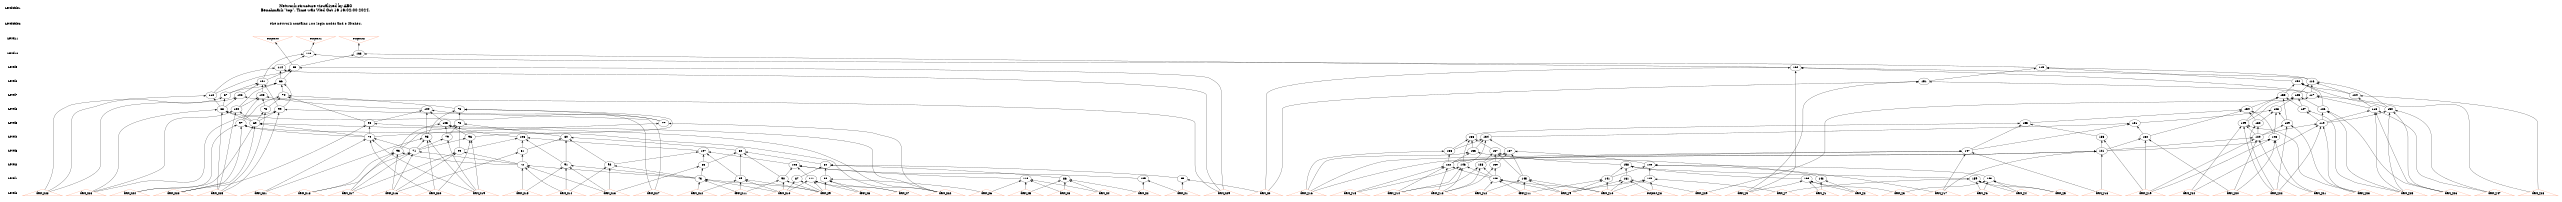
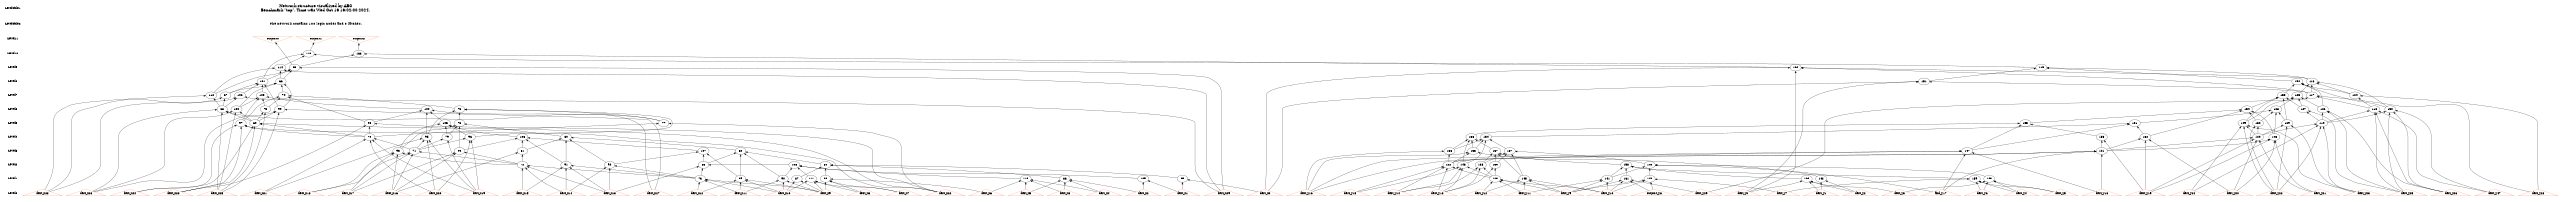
(748, 158) -> (750, 165)
(1941, 194) -> (1941, 194)
